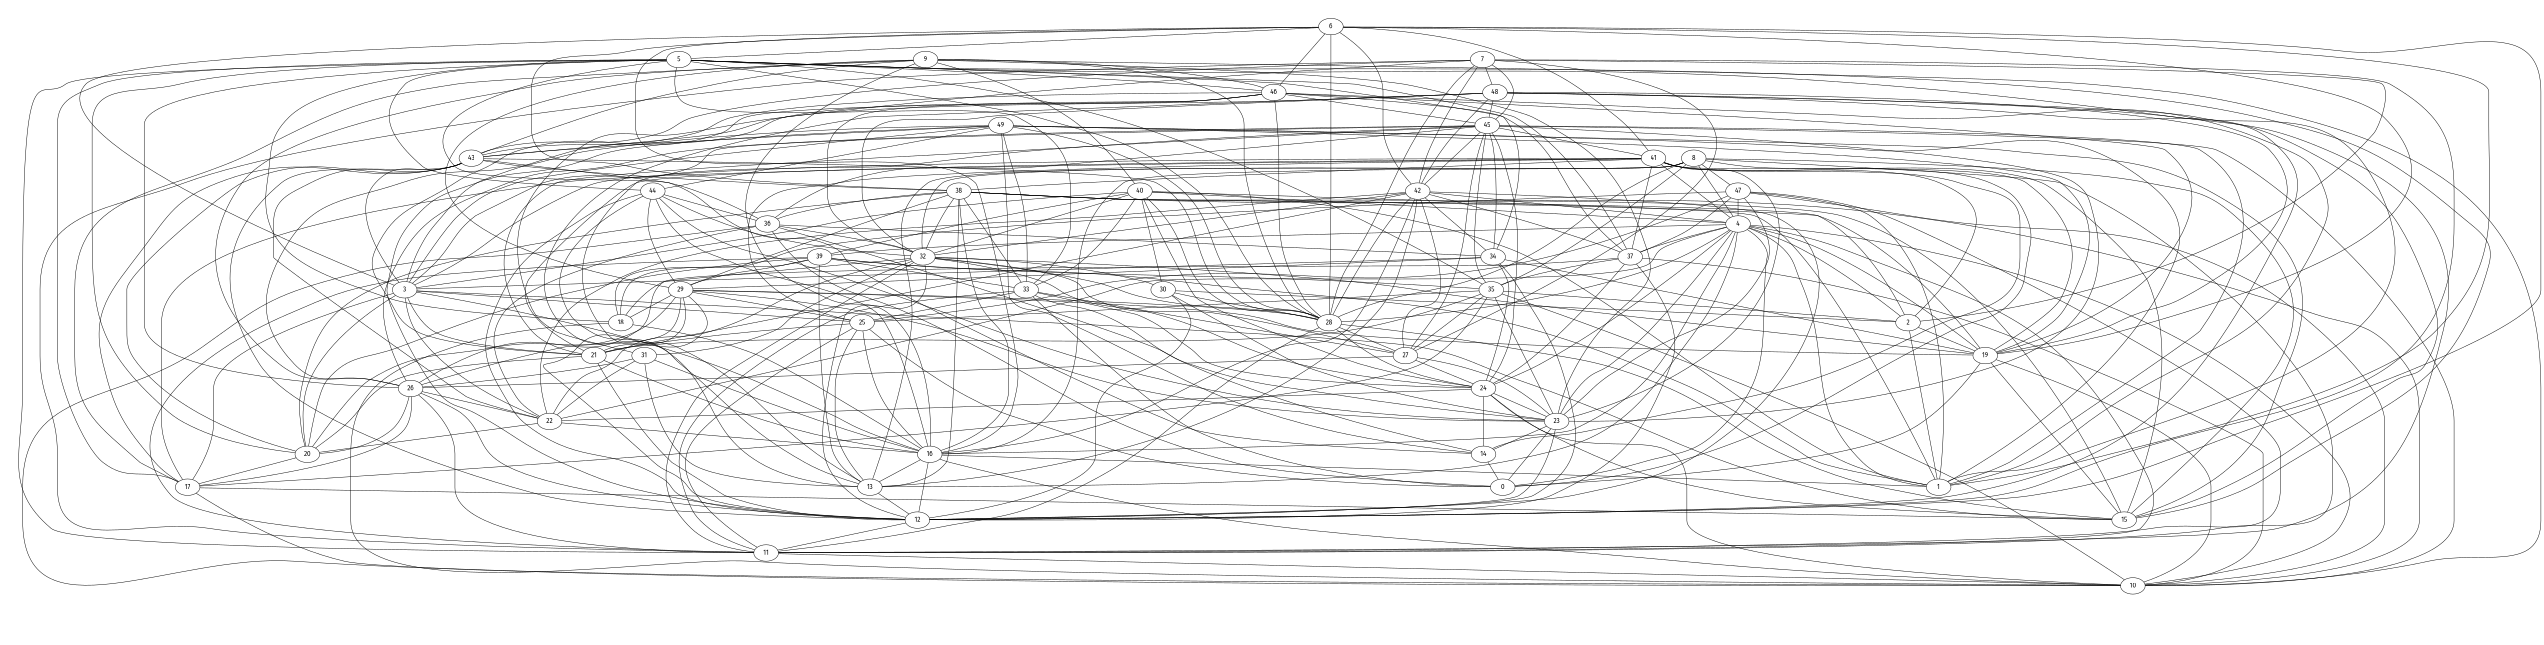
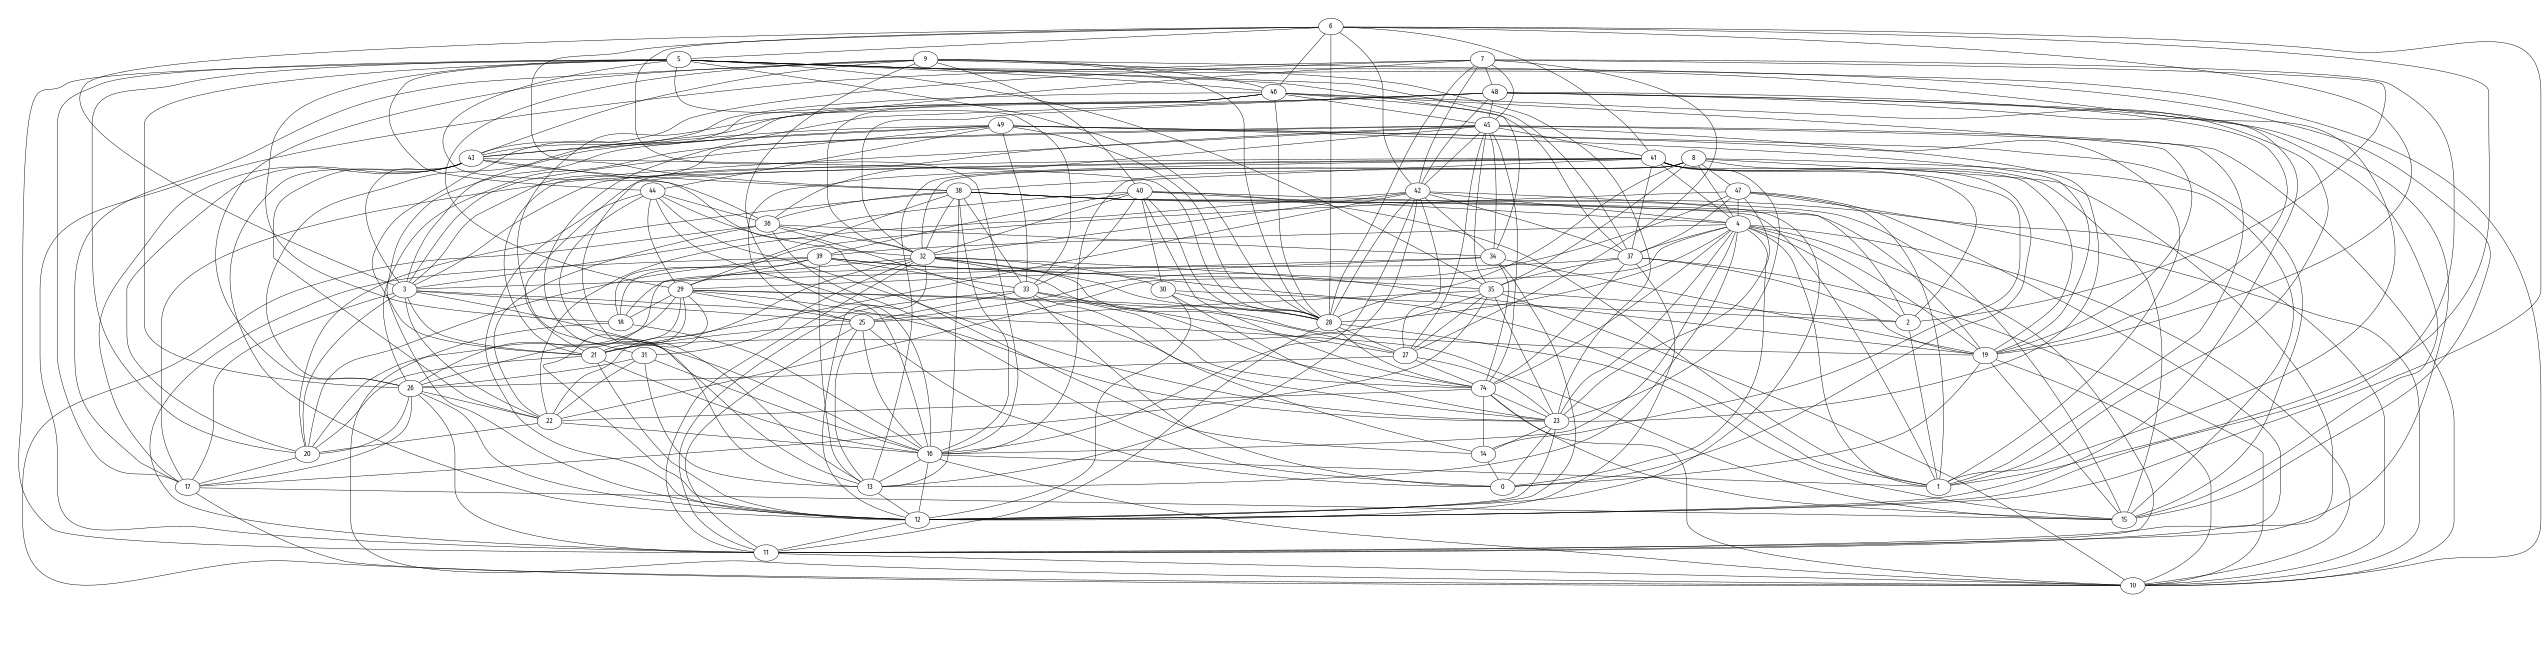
(1947, 339) -> (1813, 291)
(1142, 359) -> none
(1484, 388) -> (1484, 388)
